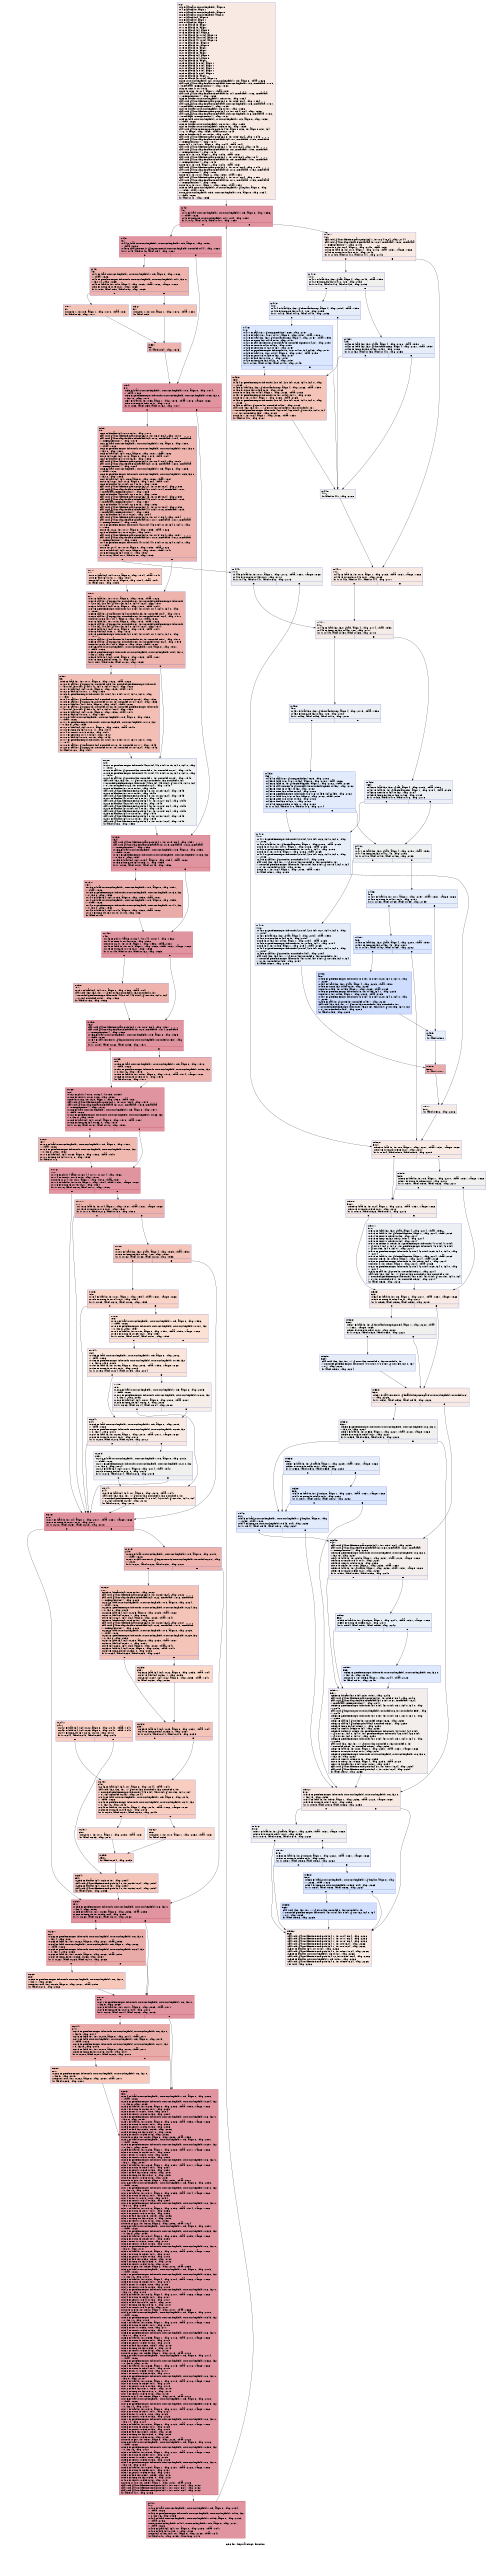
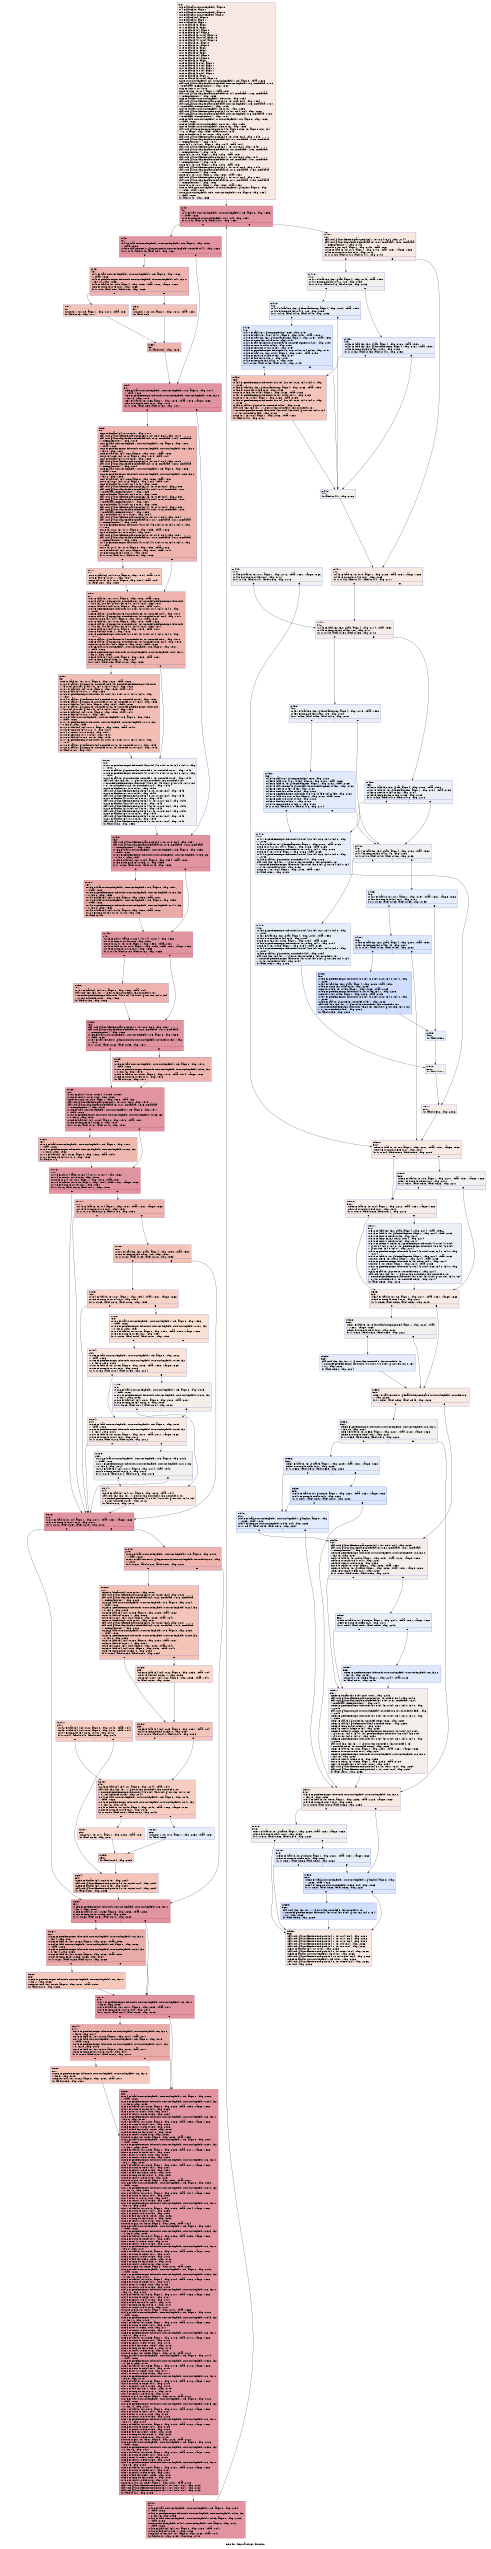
(176, 567) -> (123, 564)
(85, 735) -> (85, 735)
none -> (357, 786)
(435, 1069) -> (435, 1069)
none -> (414, 1220)
(282, 1453) -> (332, 1446)
(181, 1834) -> (181, 1834)
(400, 1870) -> (379, 1843)
